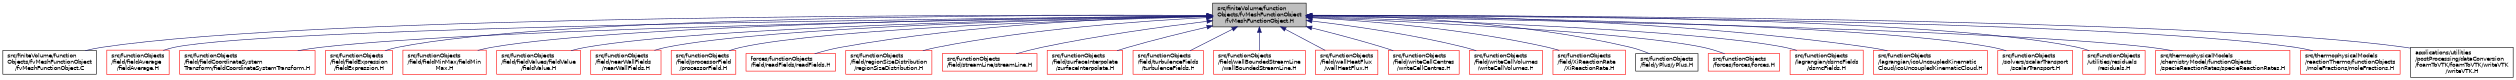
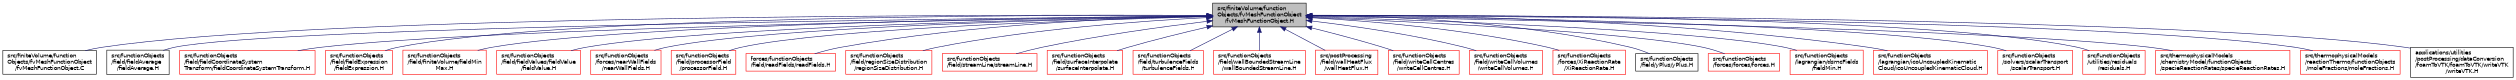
(138, 62) -> (138, 62)
(445, 62) -> (445, 62)
(626, 62) -> (626, 62)
(1347, 62) -> (1347, 62)
(1589, 62) -> (1589, 62)
(1827, 62) -> (1827, 62)
